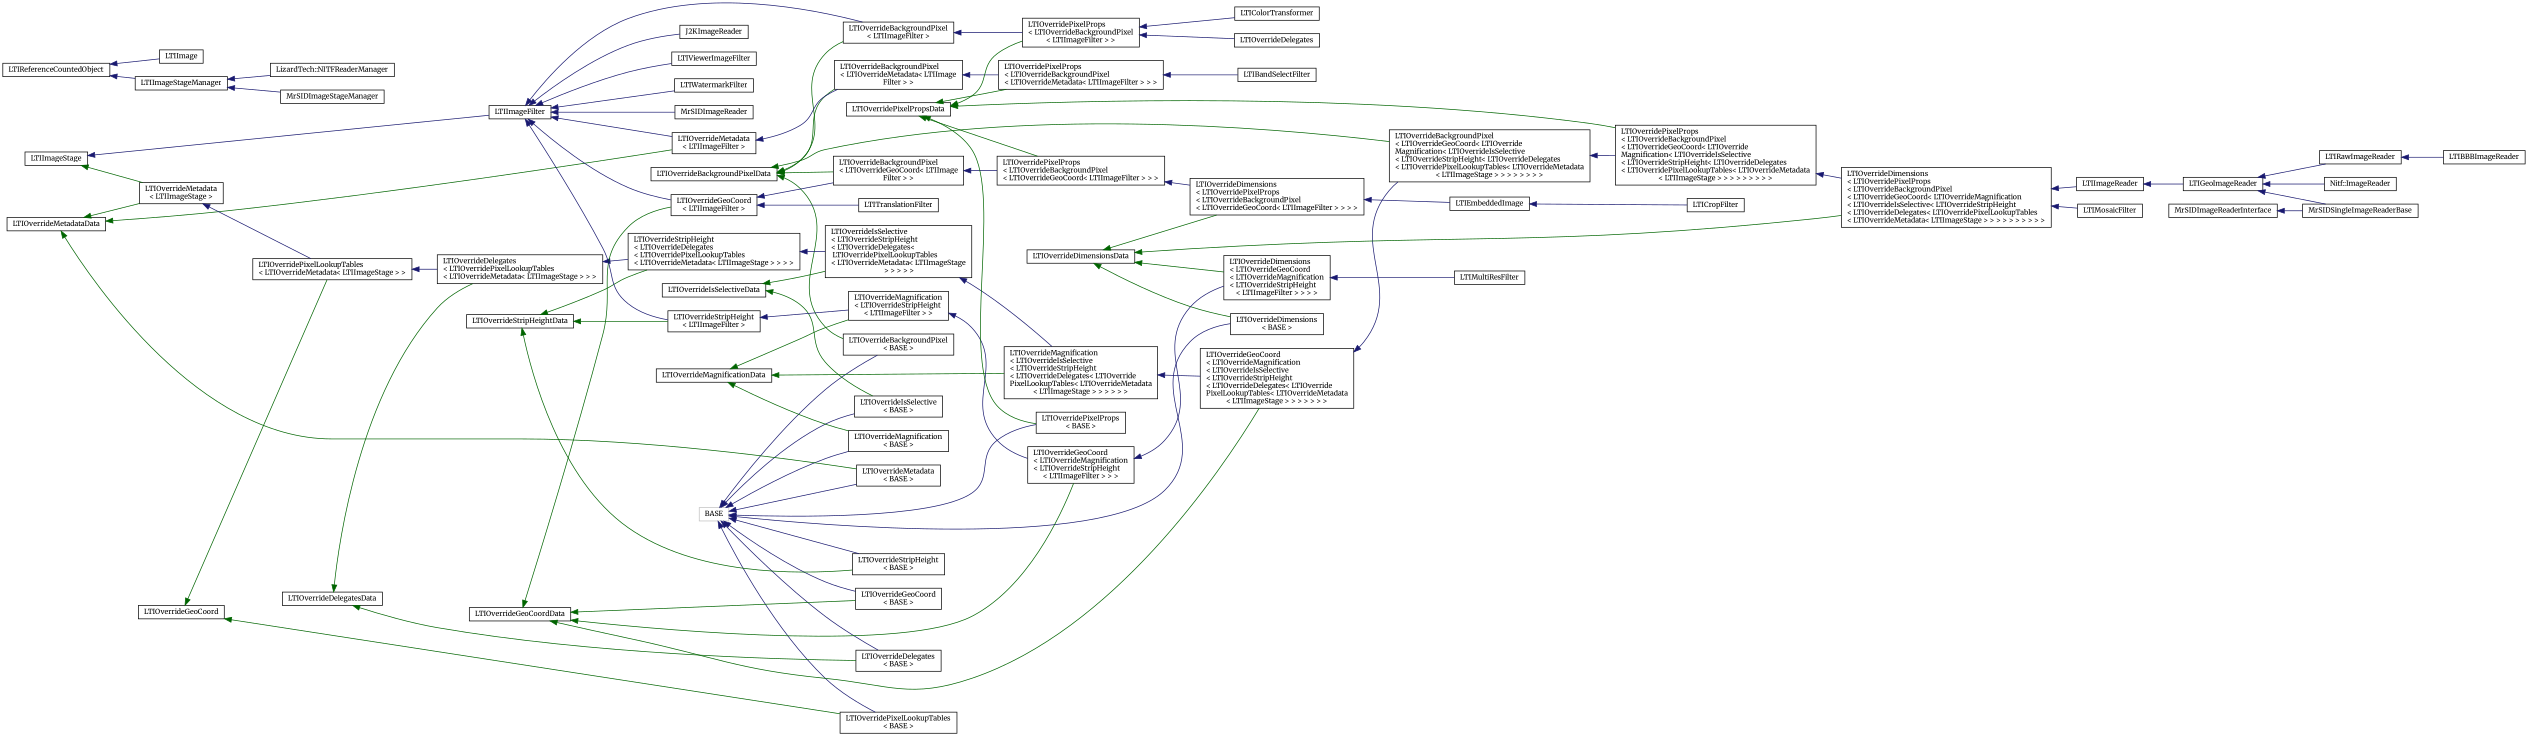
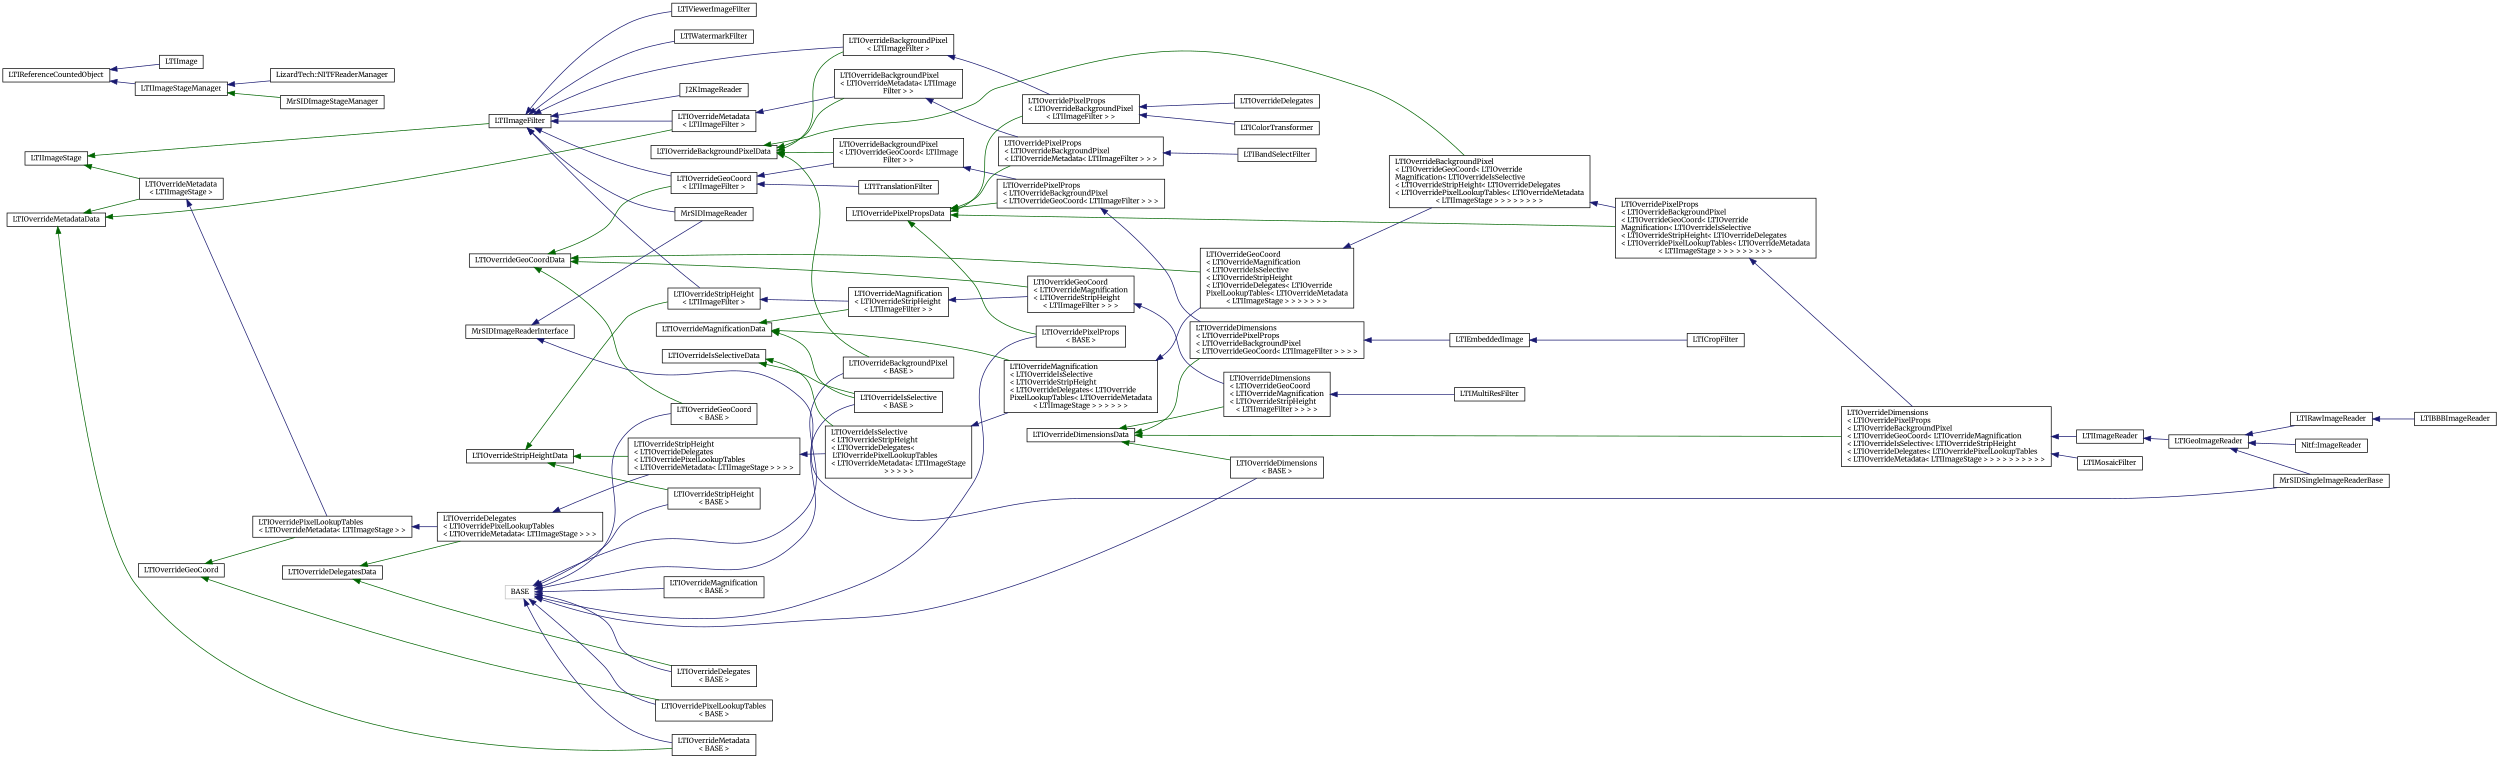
(258, 90) -> (258, 95)
(292, 135) -> (292, 139)
none -> (620, 271)
(790, 411) -> (814, 368)
